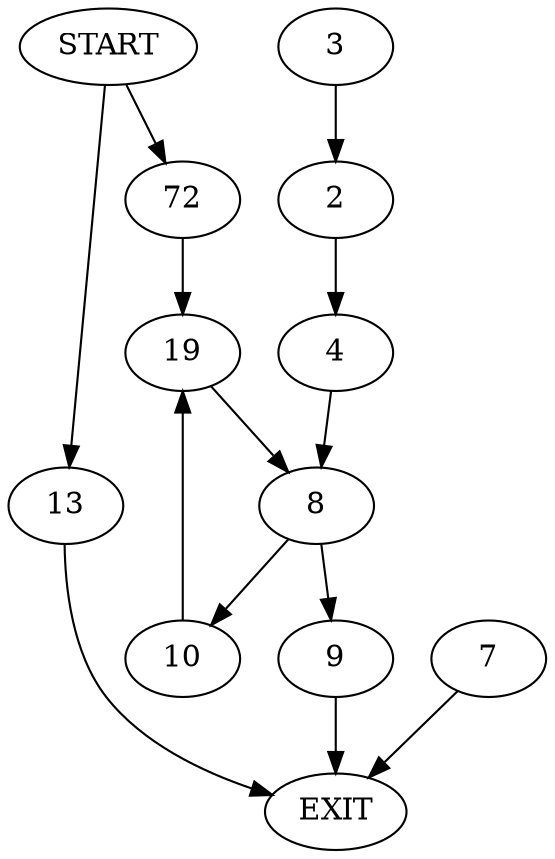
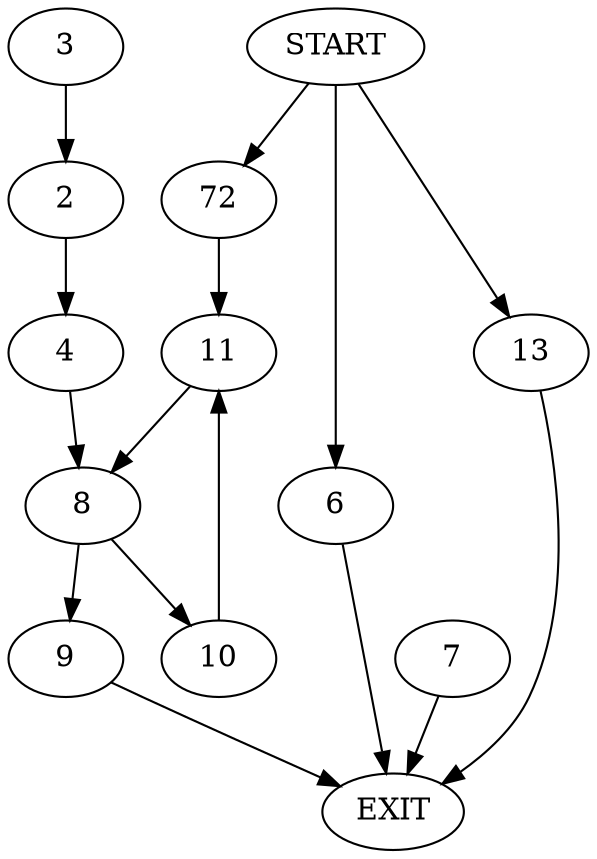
(183, 353) -> (219, 353)
none -> (336, 506)
